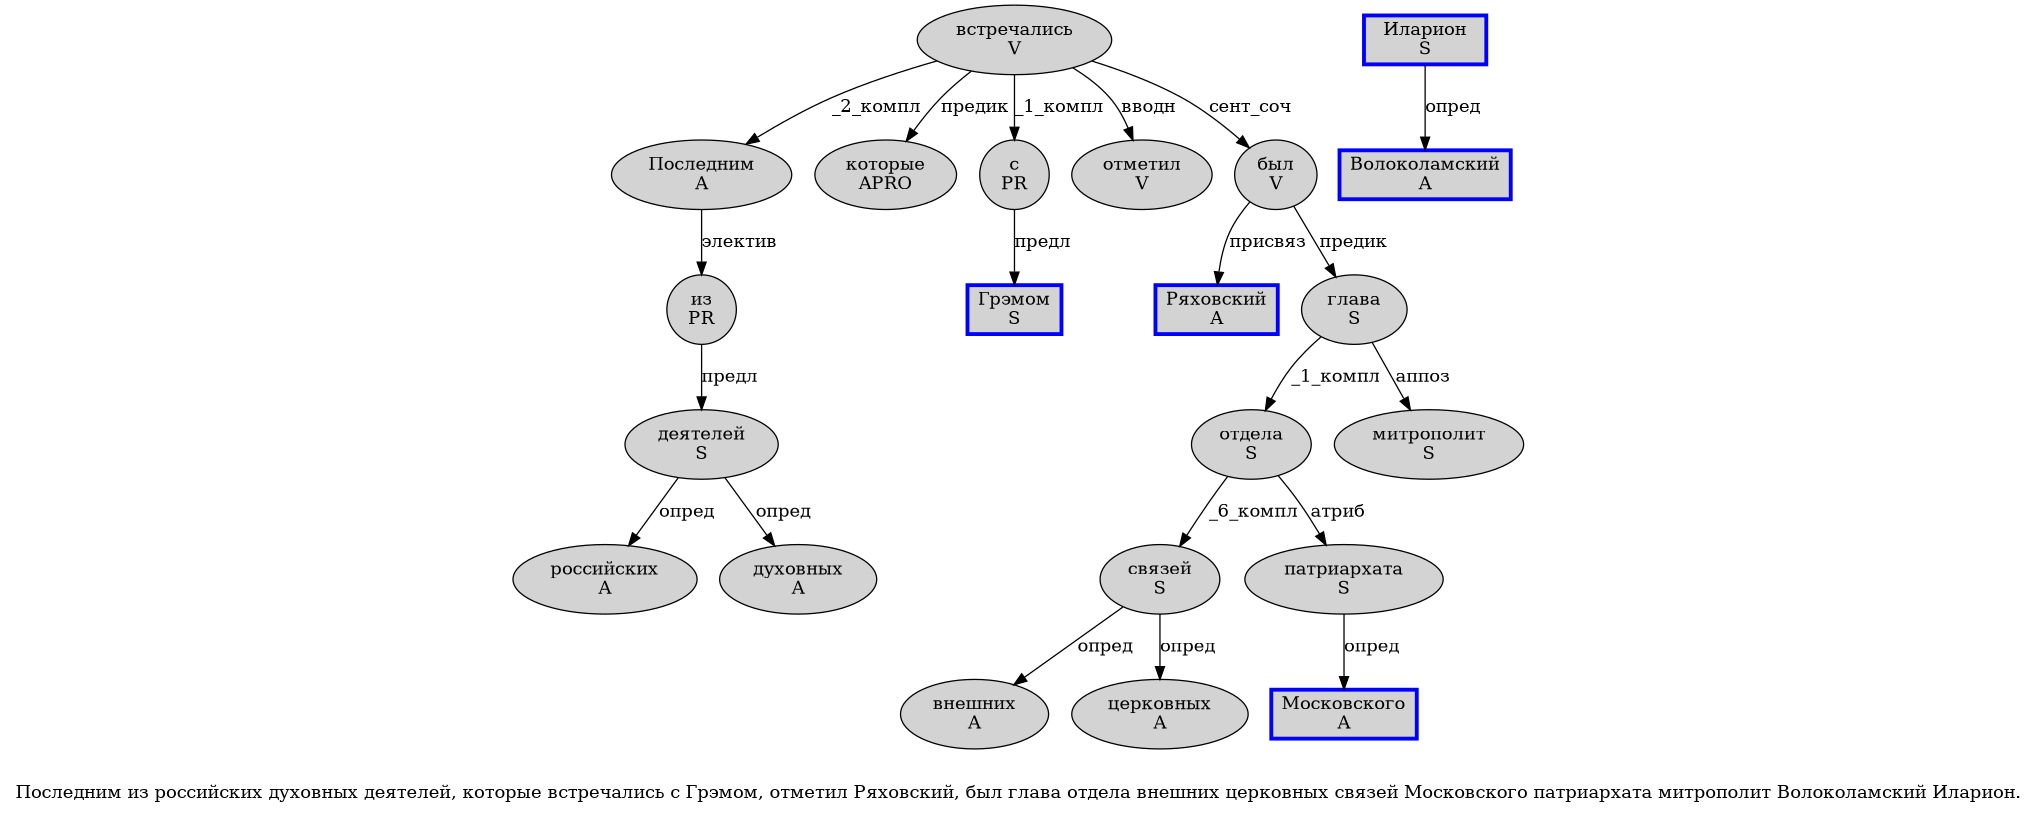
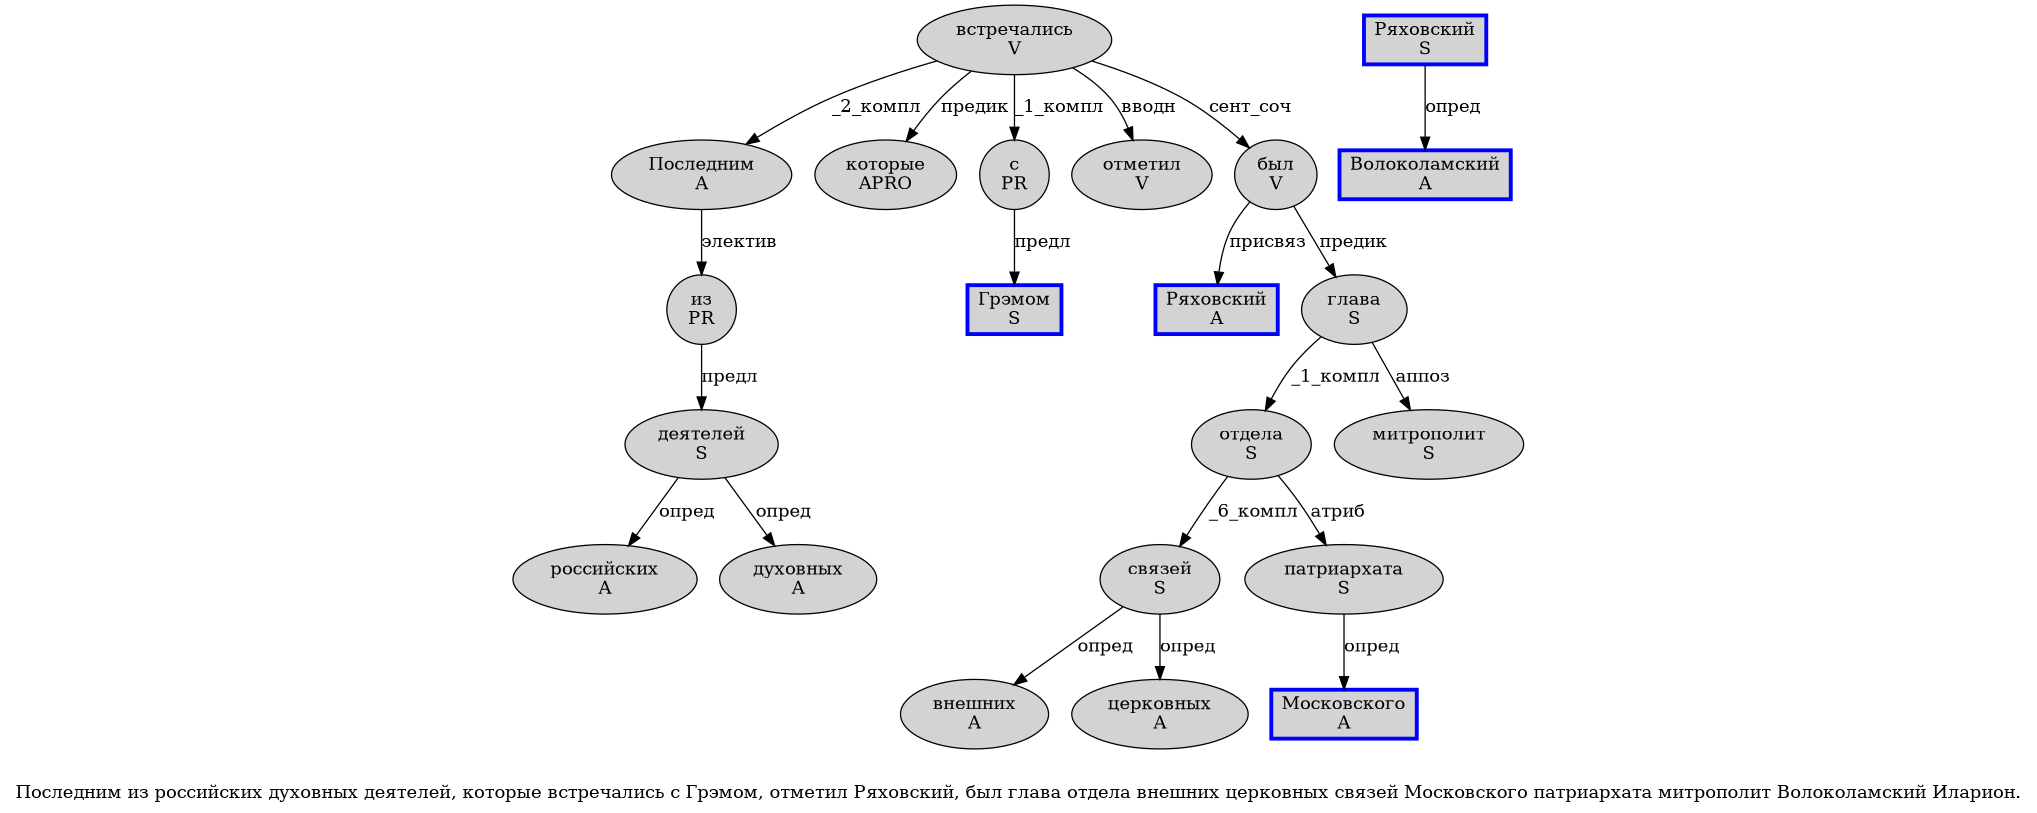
(1425, 40) -> (1425, 40)
